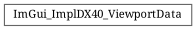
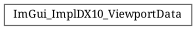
(98, 15) -> (98, 15)
